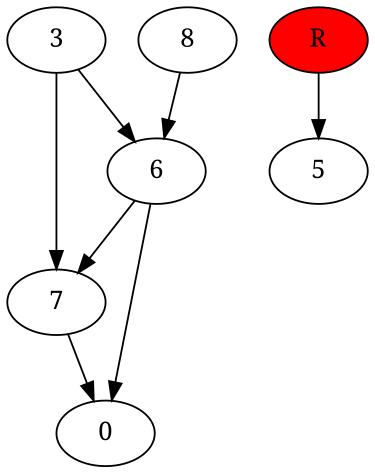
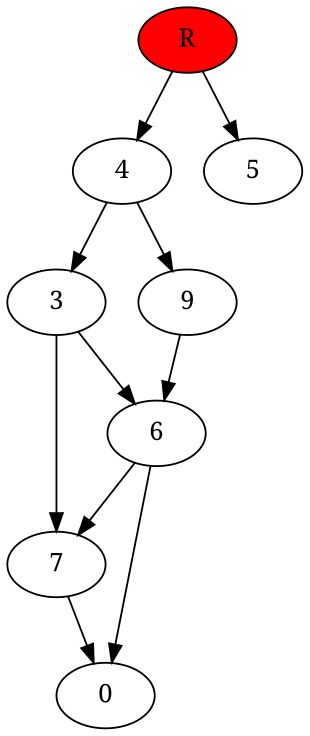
(188, 40) -> (188, 302)
none -> (122, 171)
